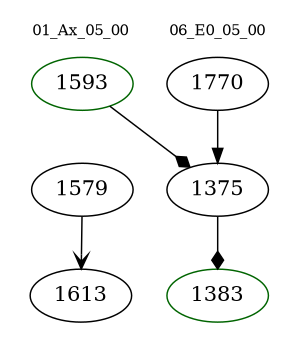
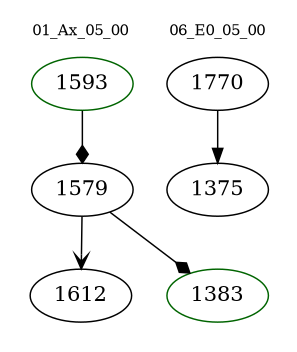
(135, 125) -> (82, 128)
(218, 234) -> (135, 231)
(81, 296) -> (81, 296)
